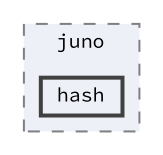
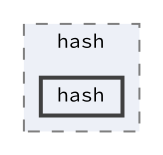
(82, 43) -> (82, 43)
